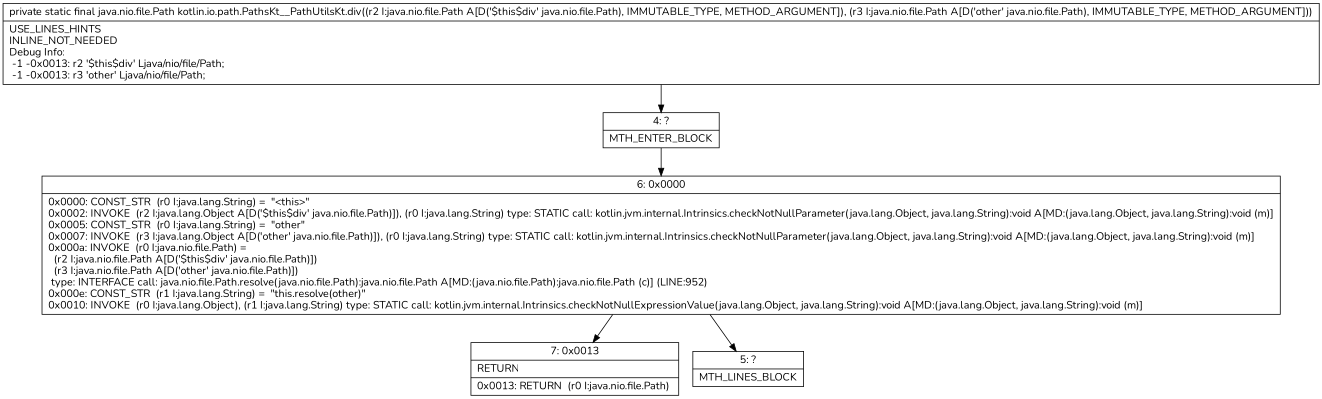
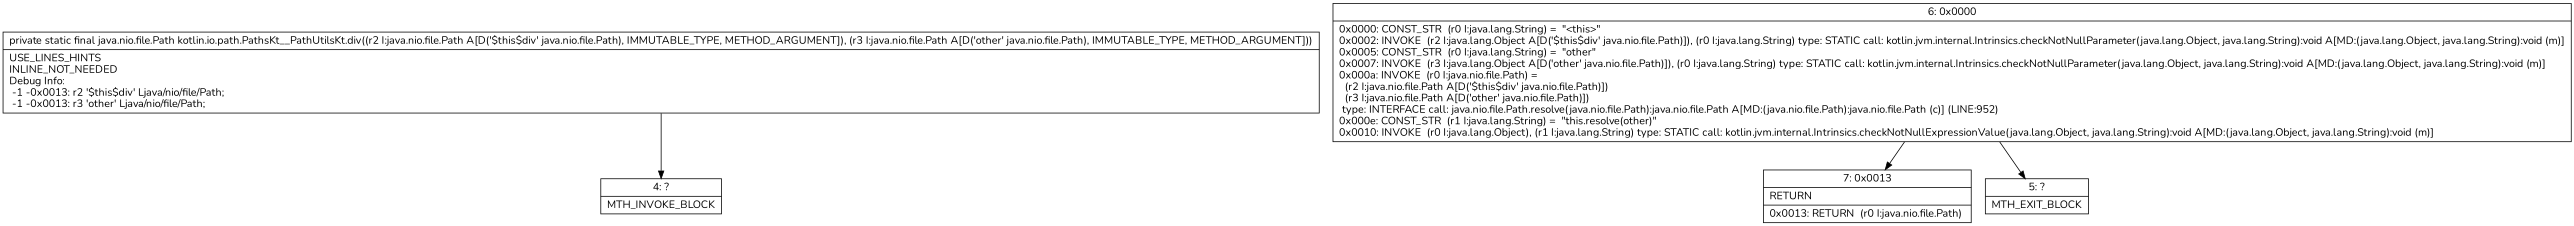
(661, 139) -> (661, 205)
(661, 158) -> none
(748, 377) -> (2037, 205)
